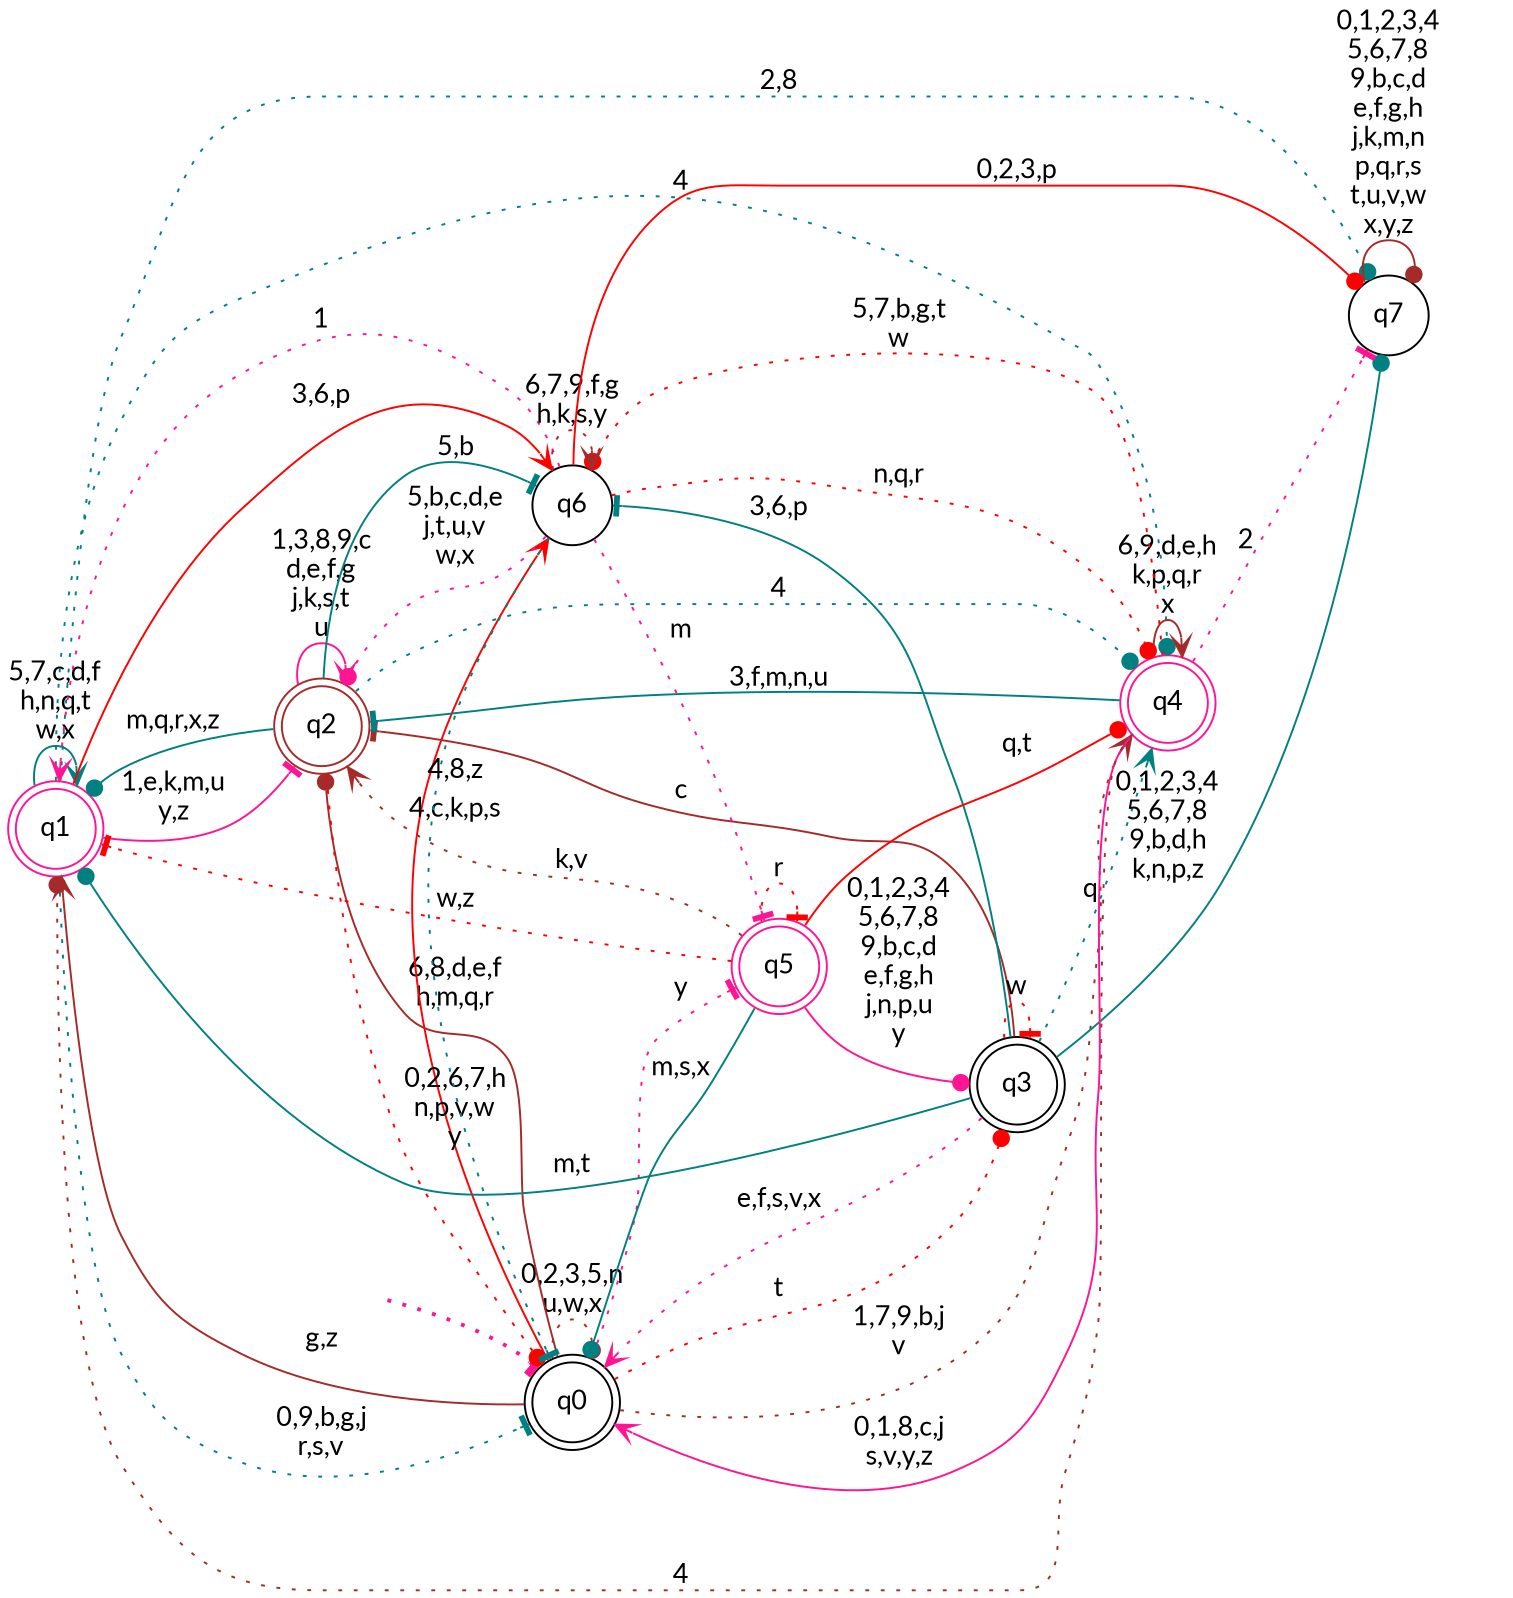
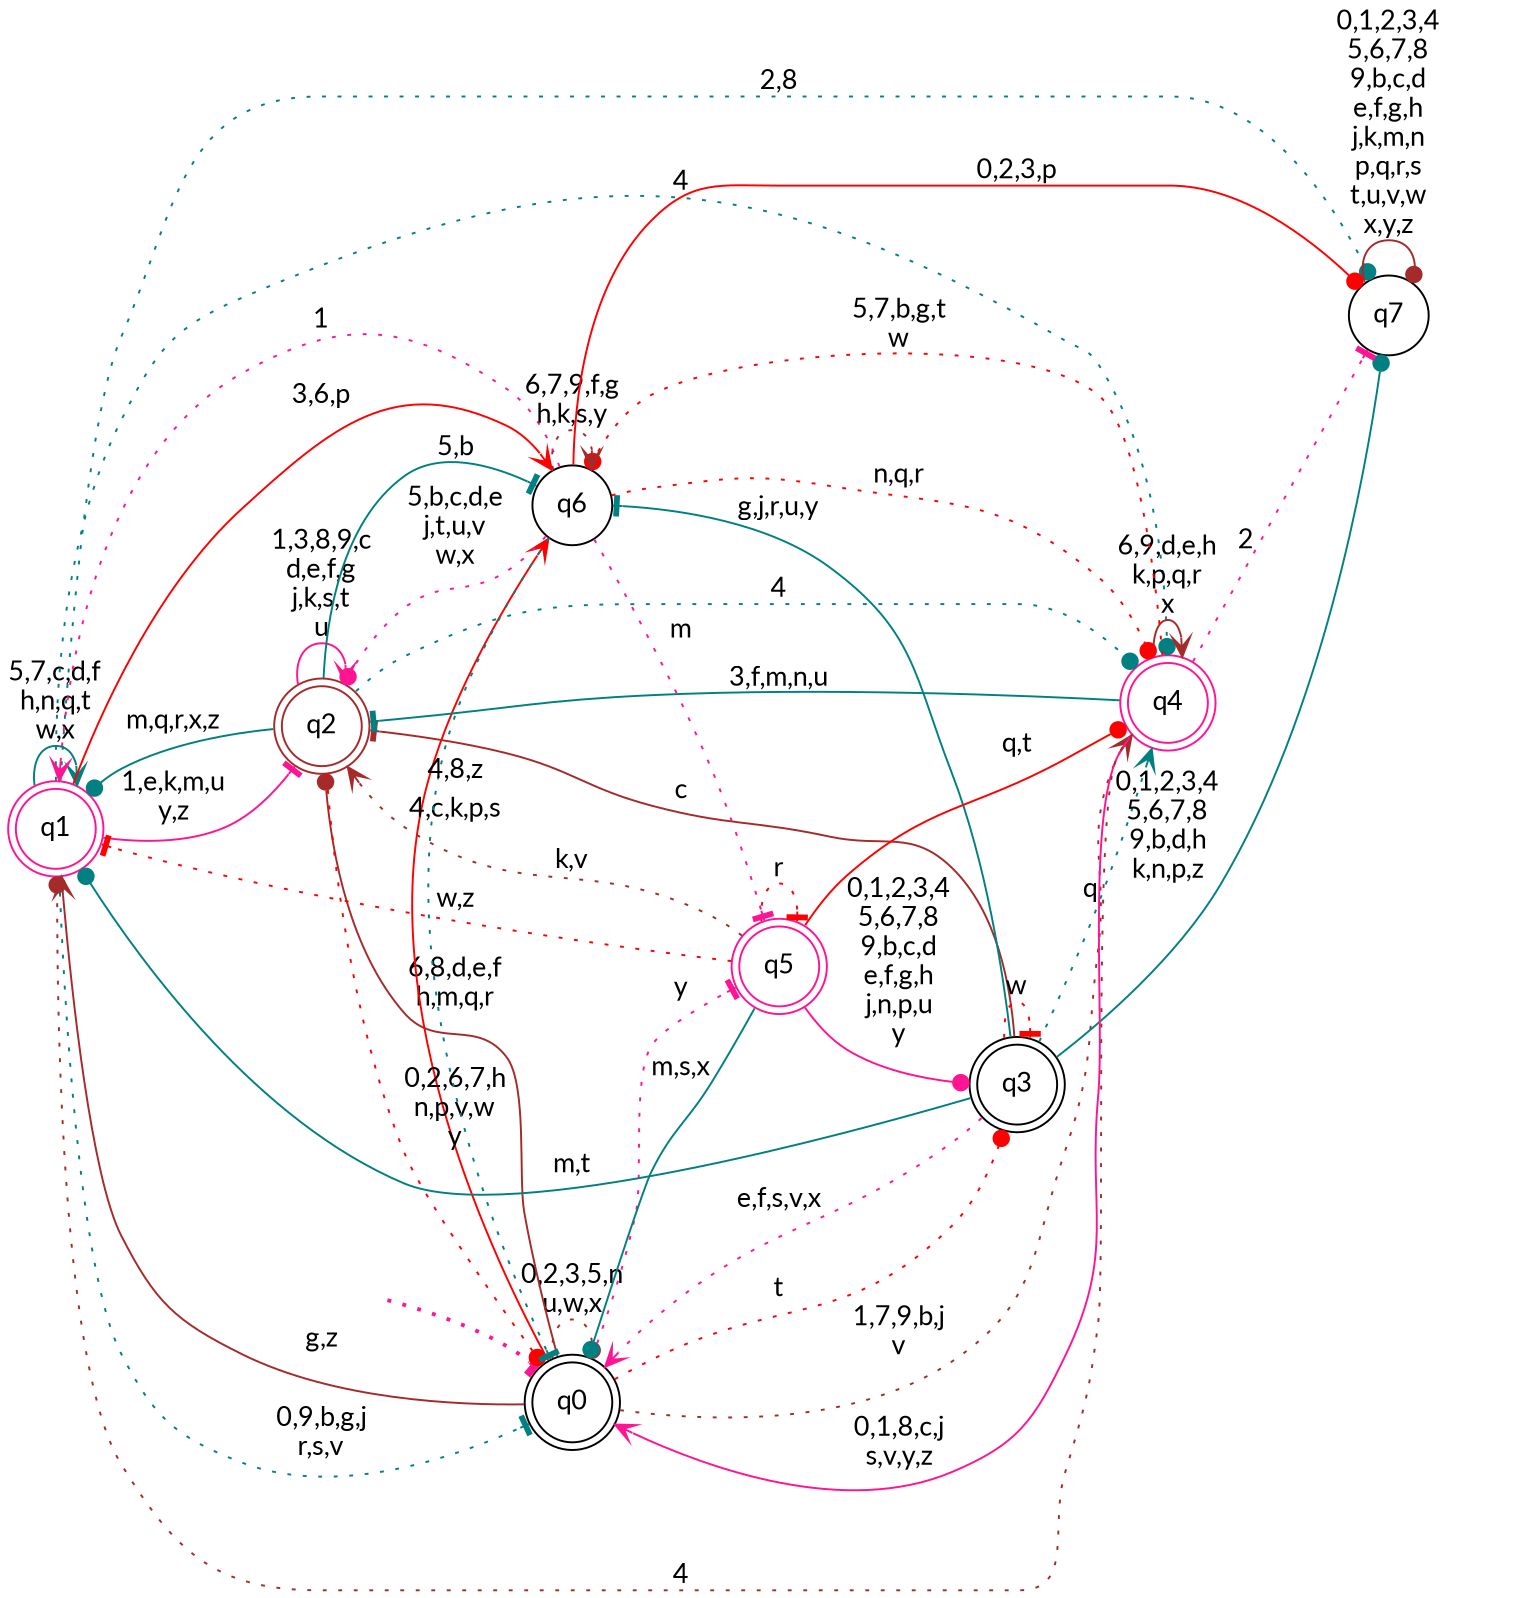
(779, 508) -> (779, 508)
